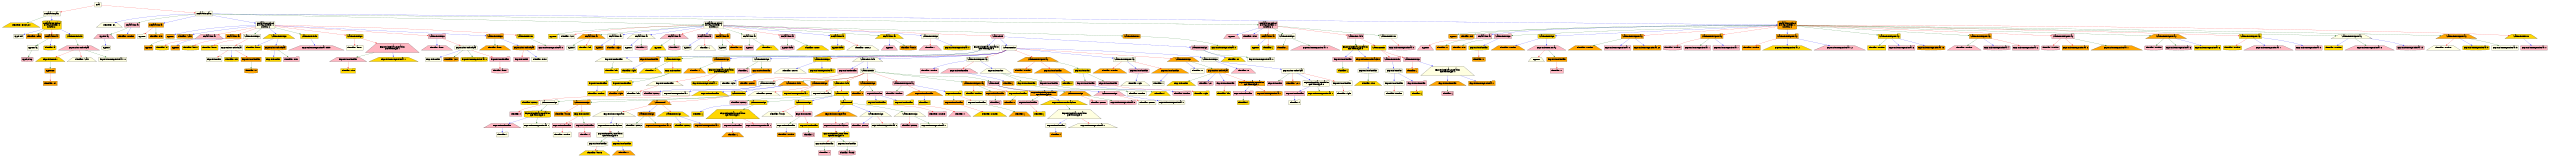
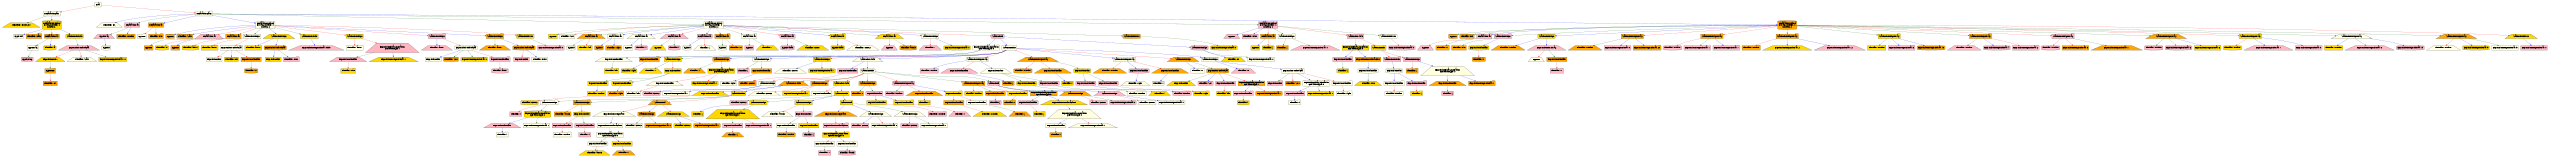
(113, 59) -> (113, 59)
